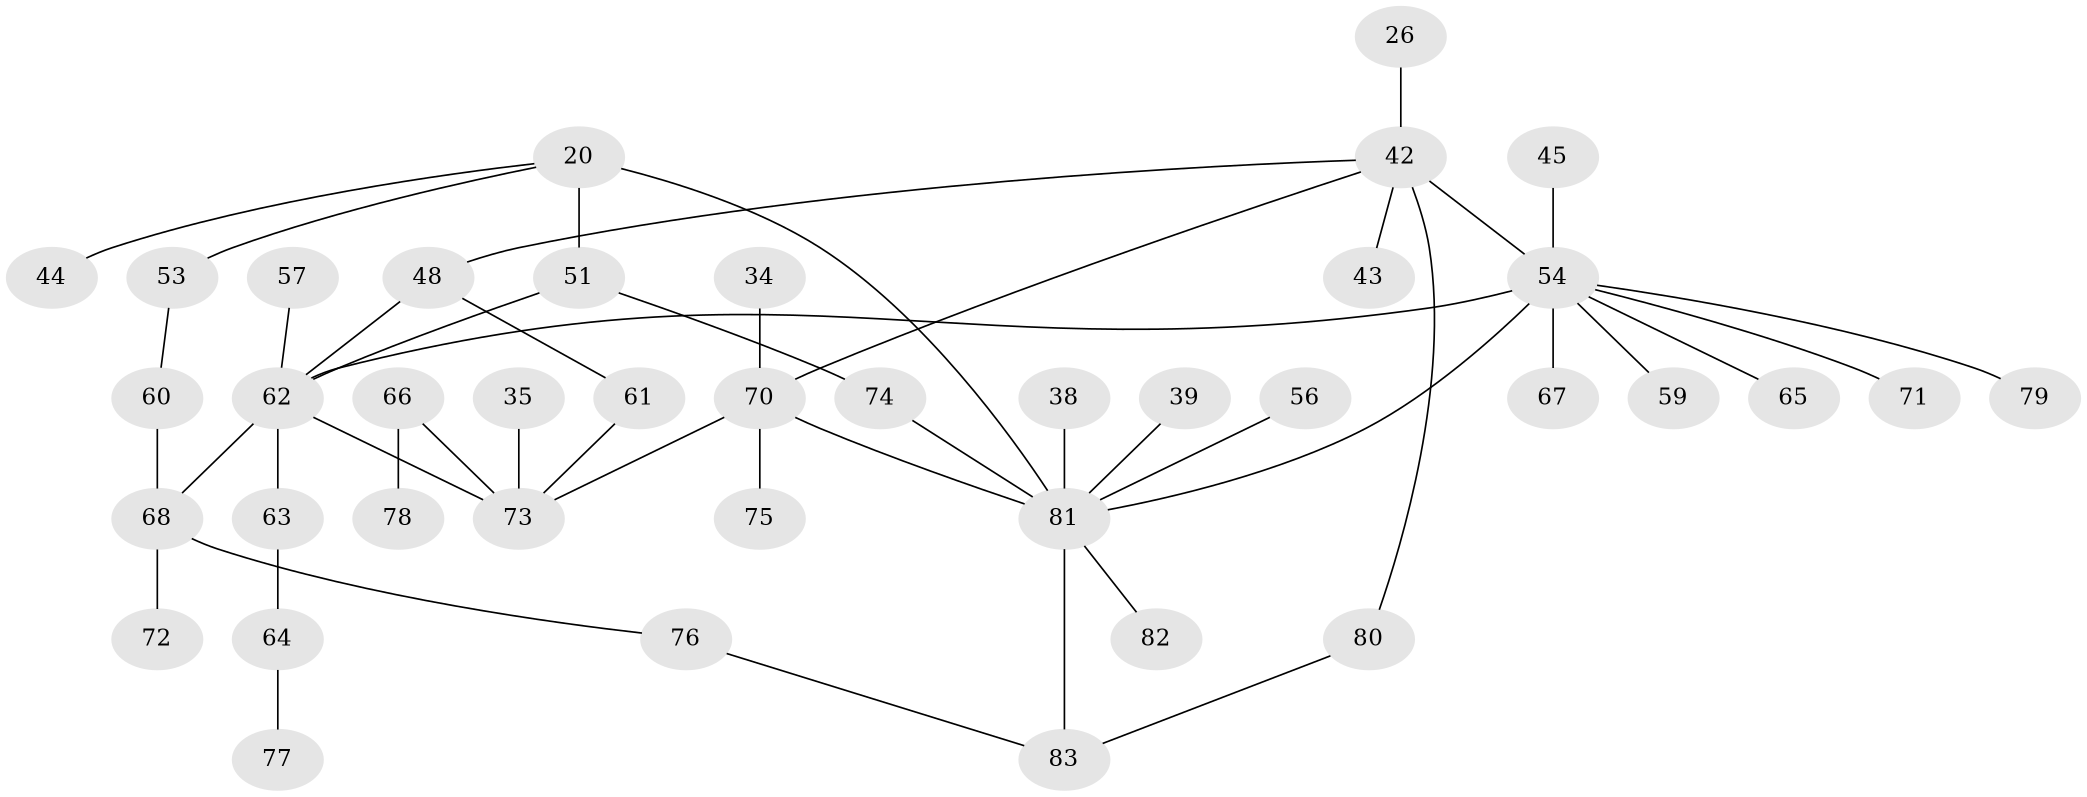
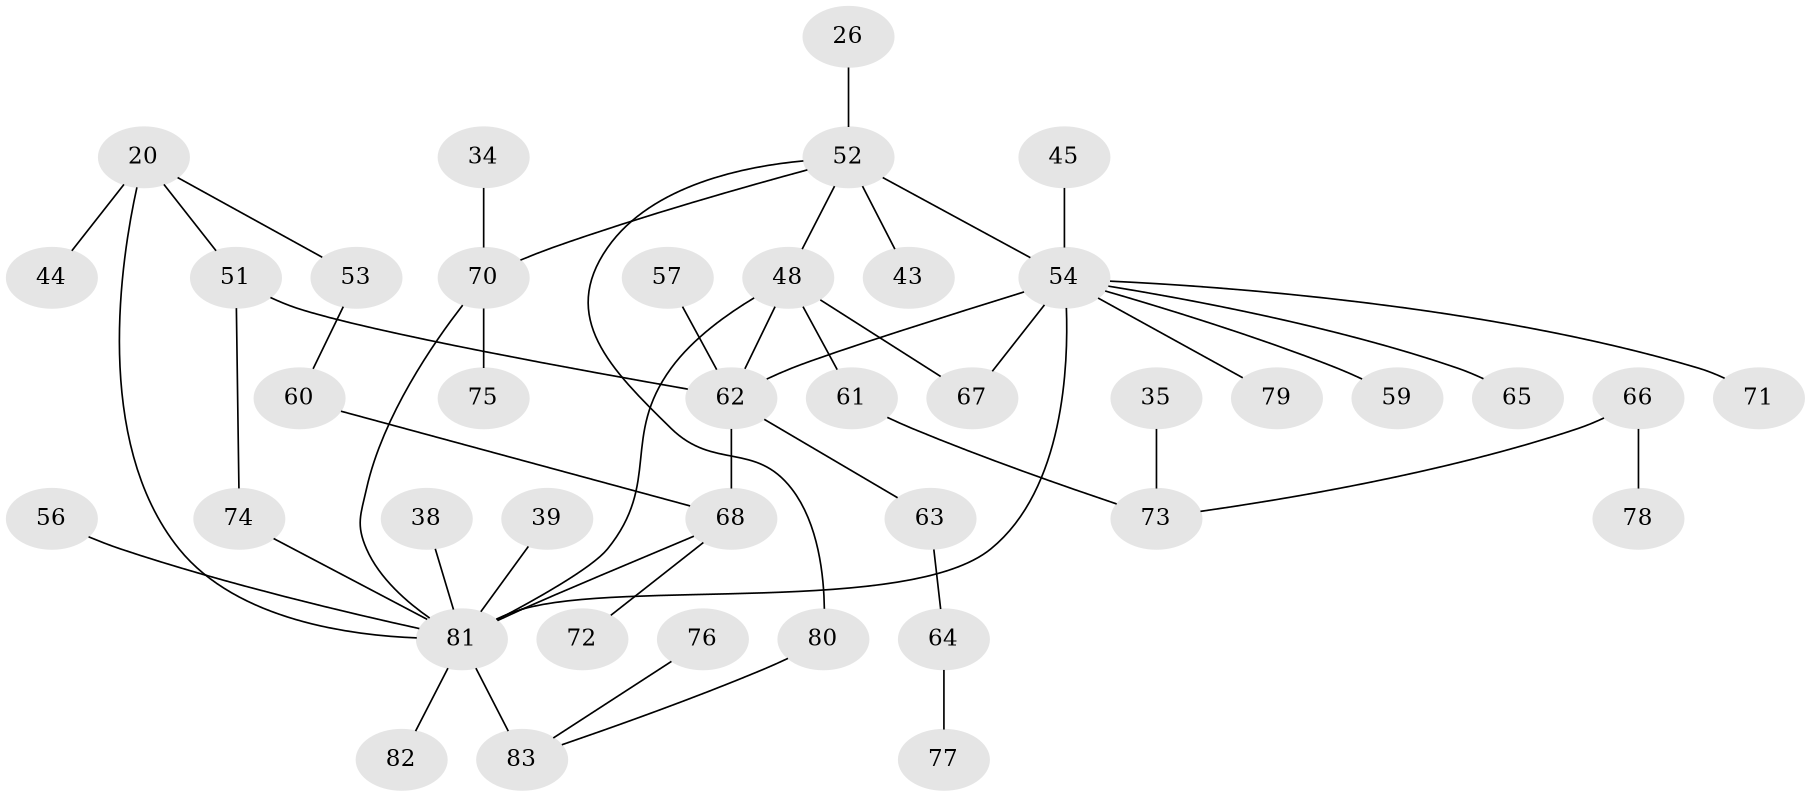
(1401, 157) -> (849, 157)
none -> (868, 331)
(386, 452) -> none
(639, 459) -> none
none -> (639, 470)
(414, 598) -> (595, 578)
